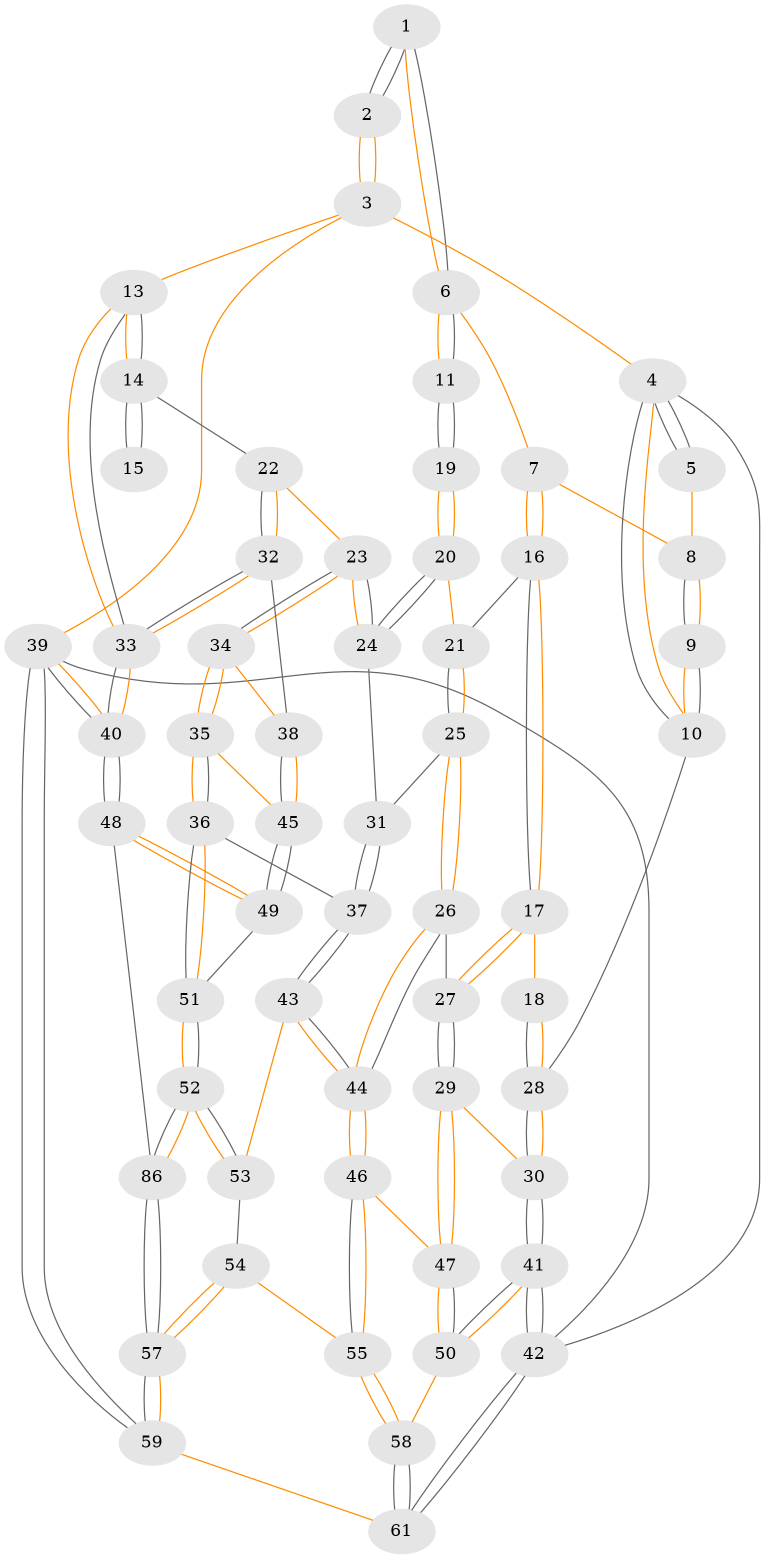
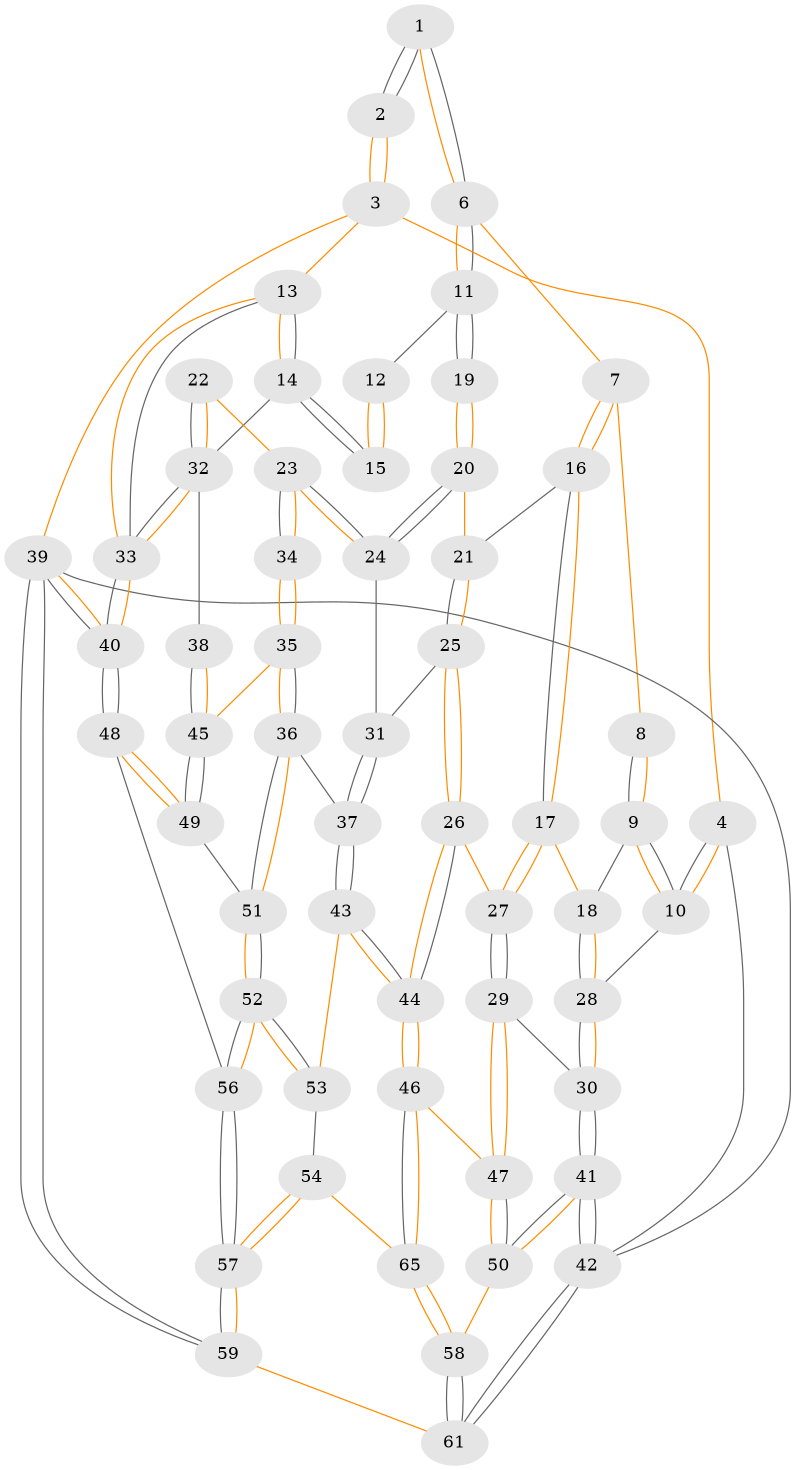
none -> (376, 381)
(193, 420) -> (249, 420)
(692, 470) -> none
(255, 691) -> none
none -> (611, 868)
(446, 956) -> (477, 868)
(490, 1133) -> (543, 1045)
(152, 1178) -> (229, 1089)
(358, 1355) -> (411, 1266)
